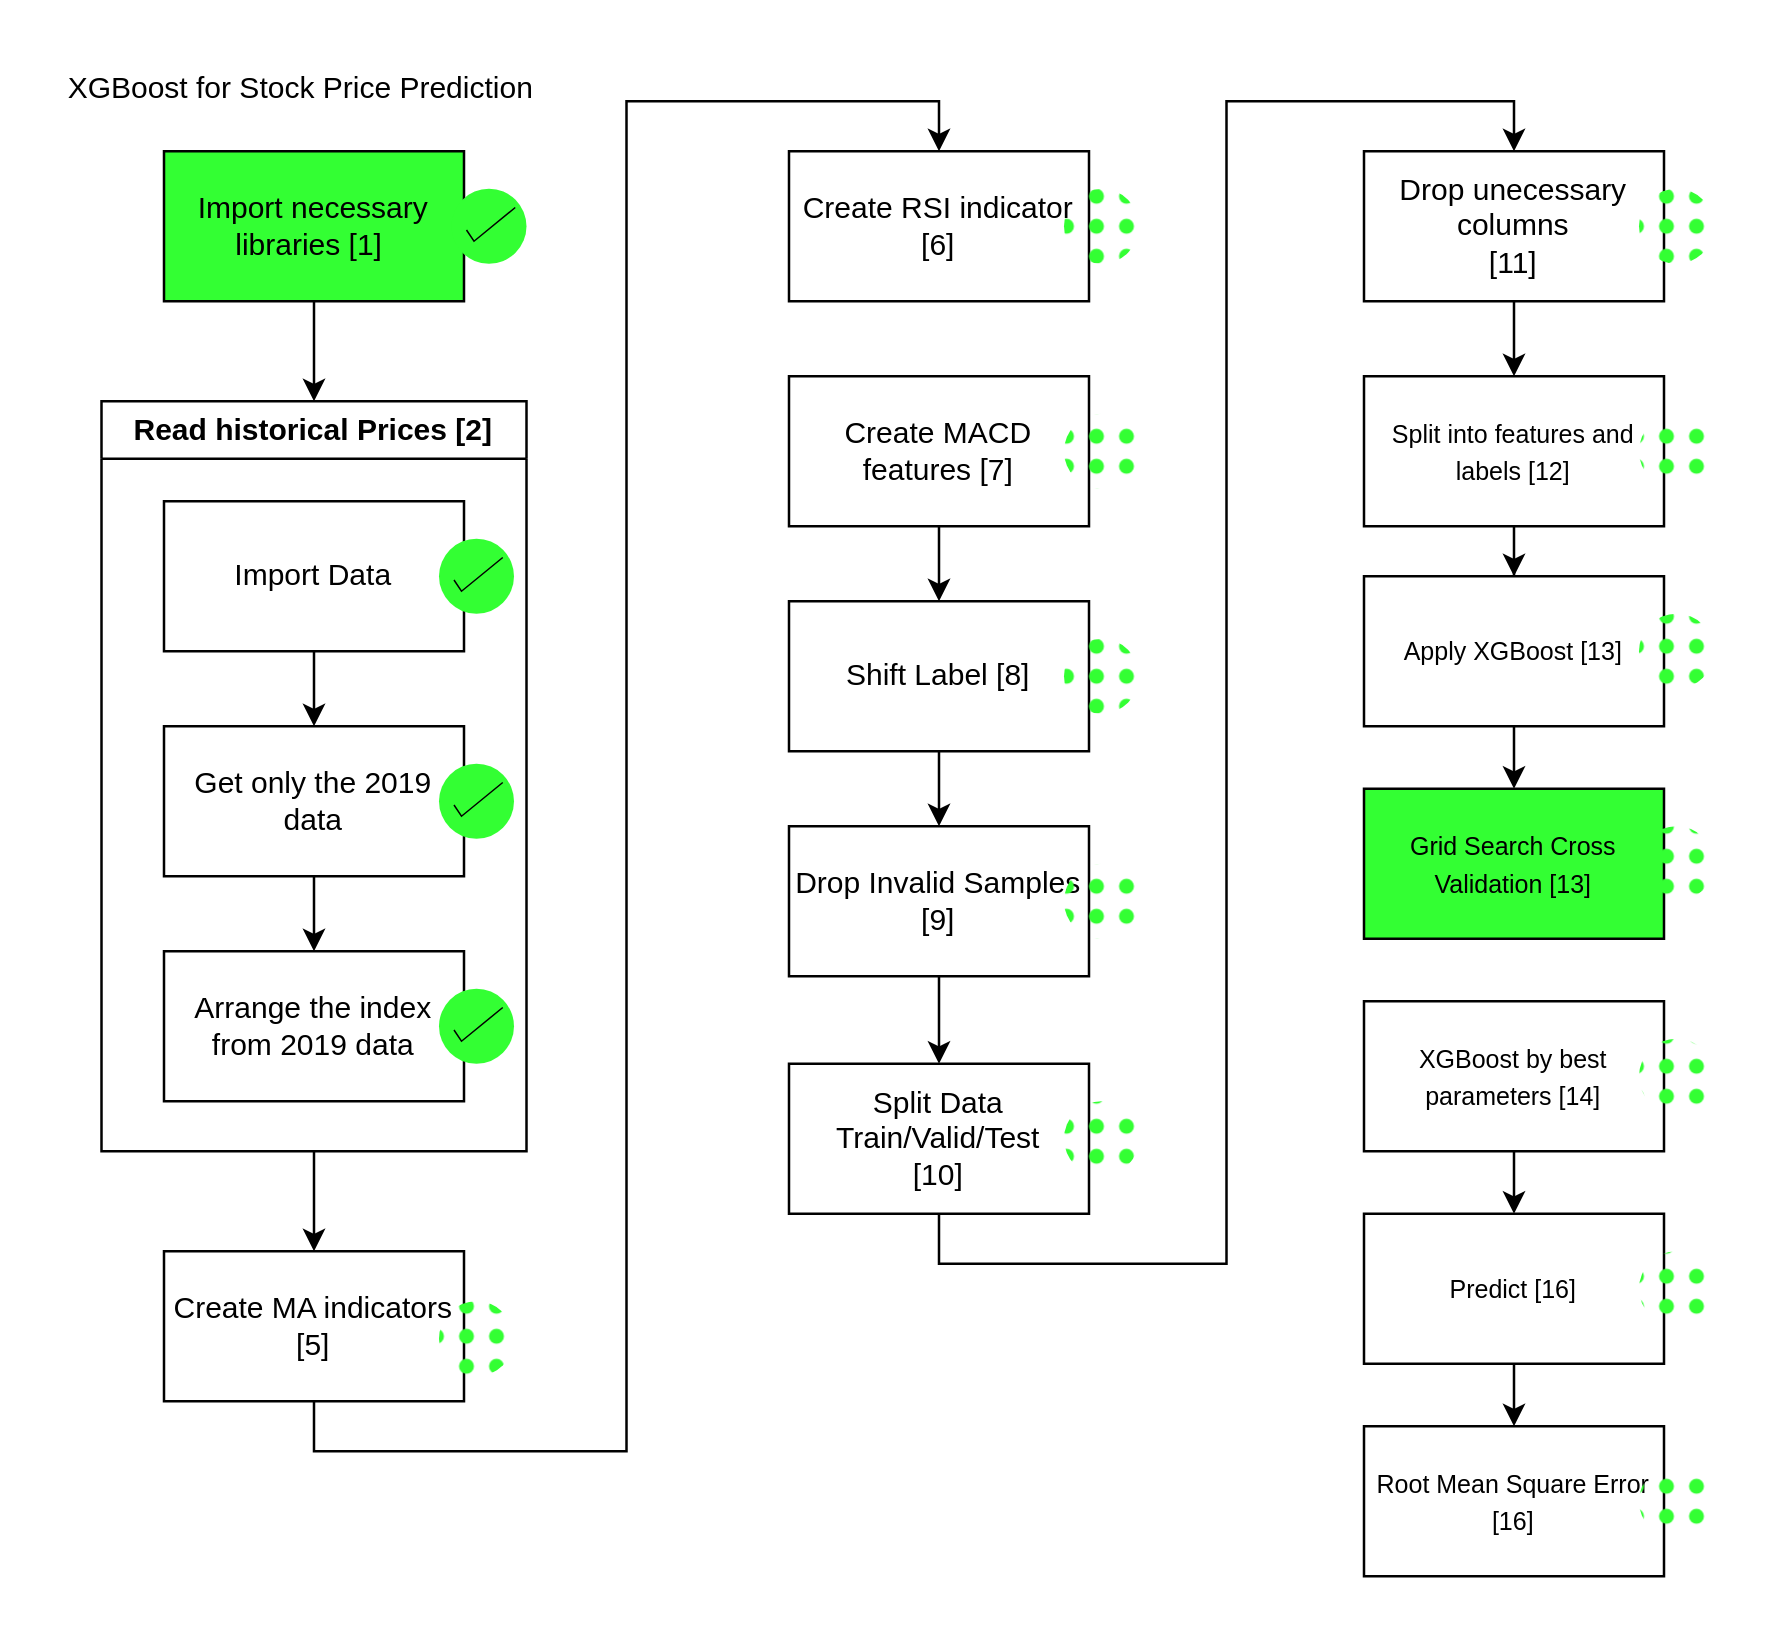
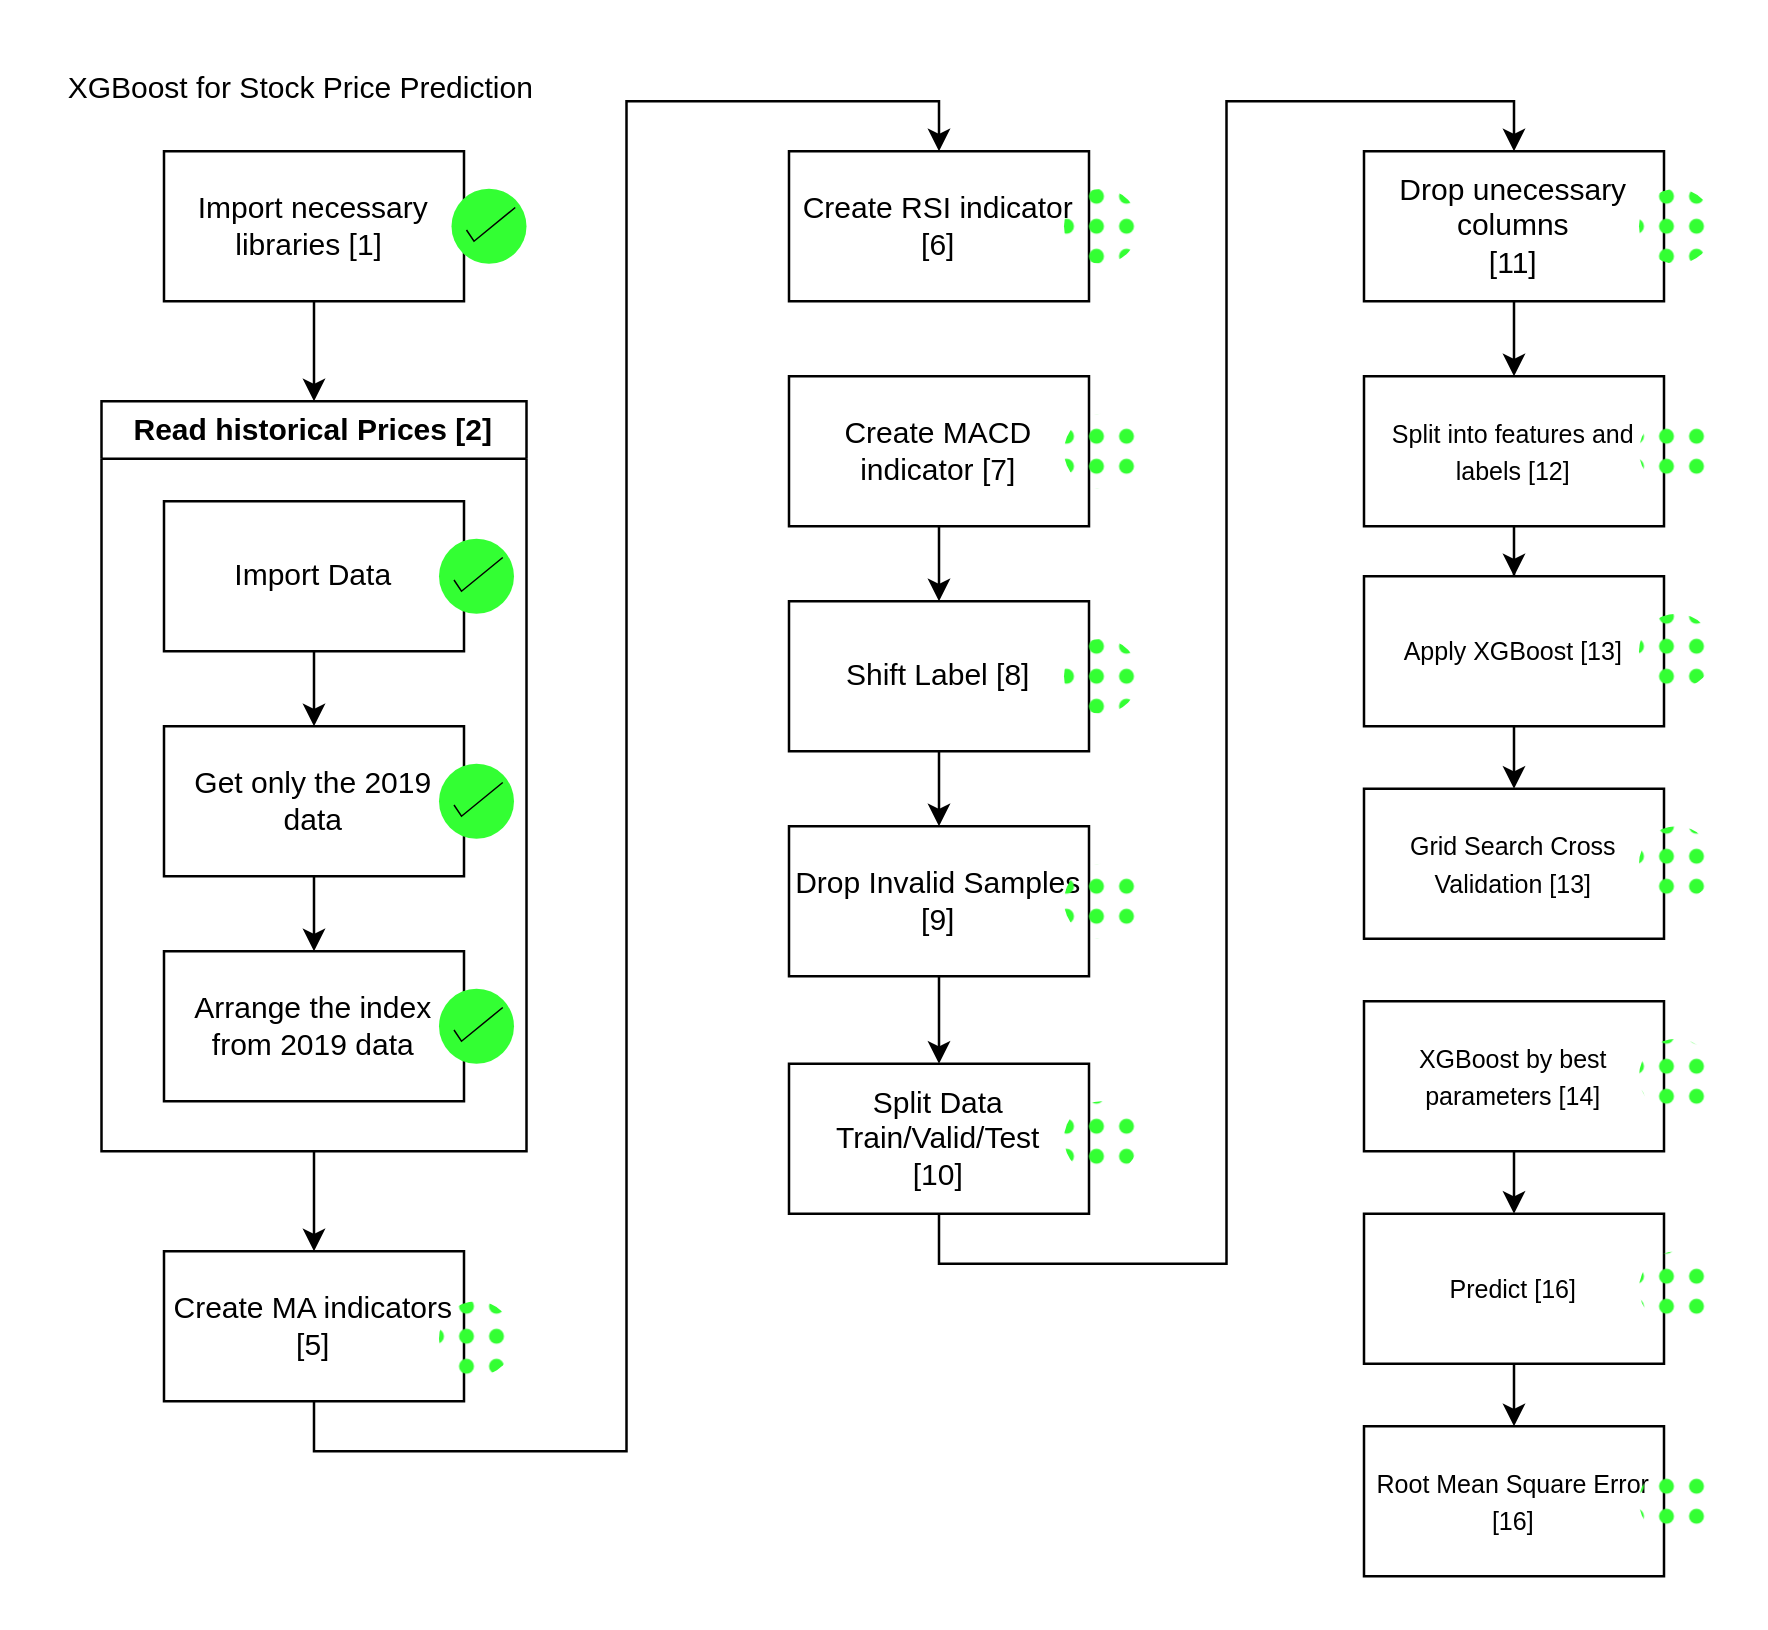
(314, 226) -> (314, 226)
(939, 451) -> (939, 451)
(1514, 864) -> (1514, 864)
